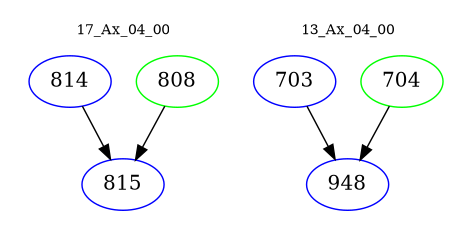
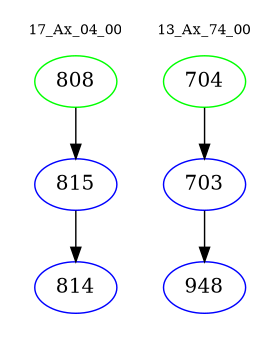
(348, 31) -> (205, 31)
(93, 126) -> (76, 229)
(378, 127) -> (205, 126)
